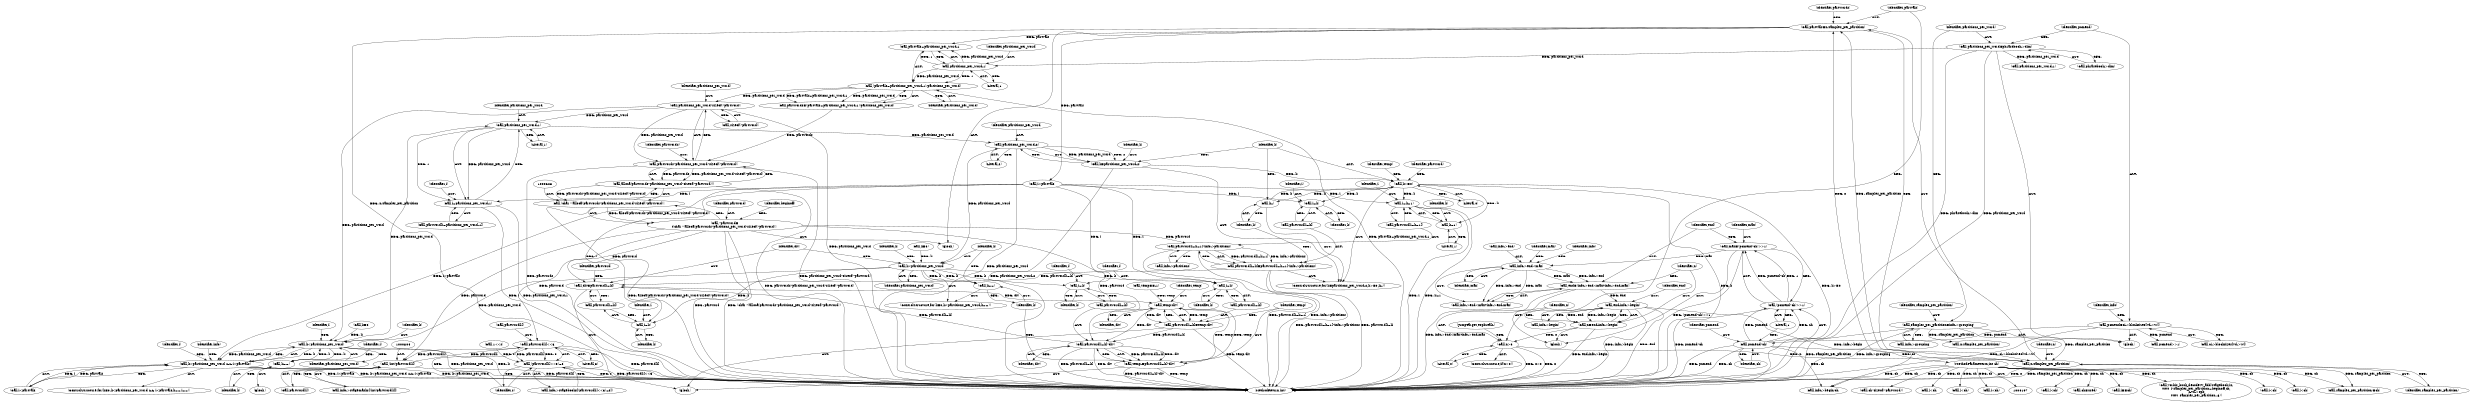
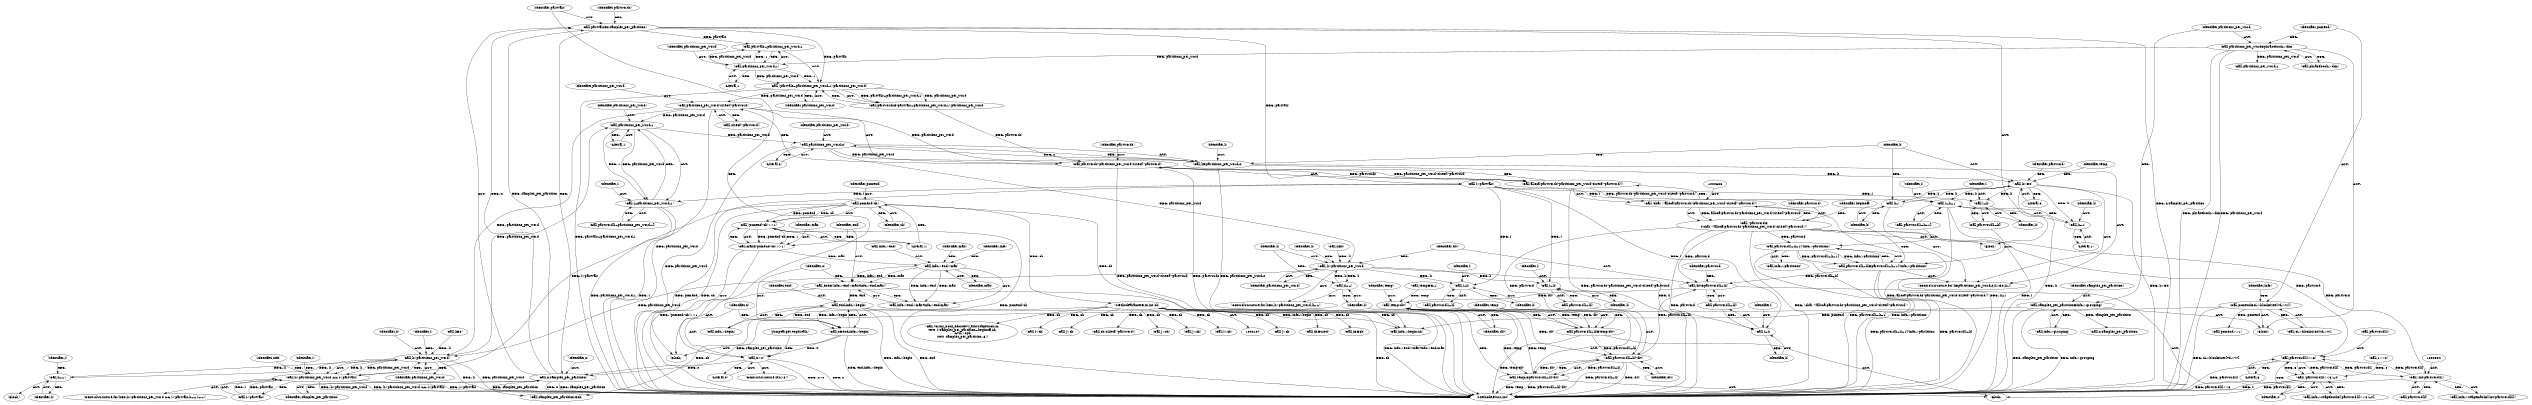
none -> (758, 32)
(1932, 340) -> (1822, 314)
